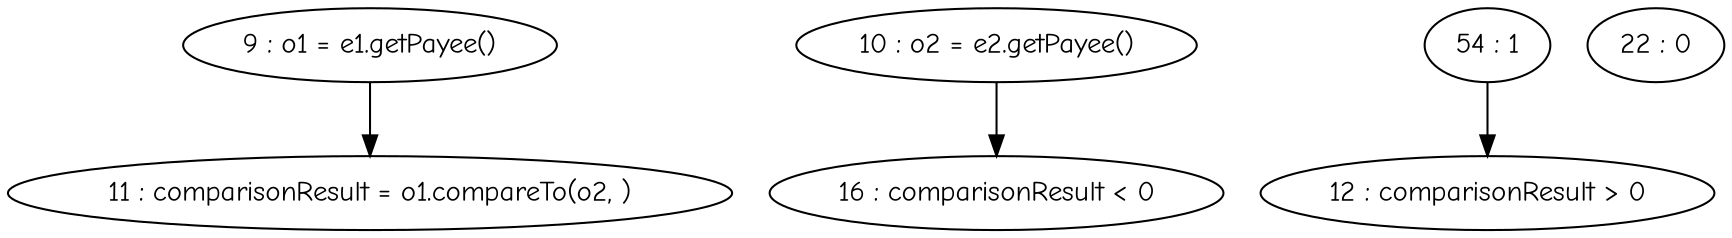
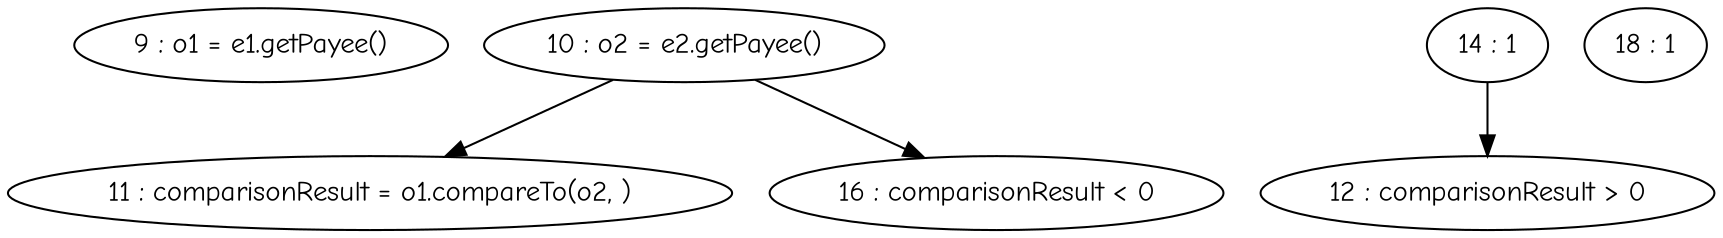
(1487, 45) -> (1487, 45)
none -> (1646, 45)
(1656, 45) -> none
(370, 109) -> (539, 114)
